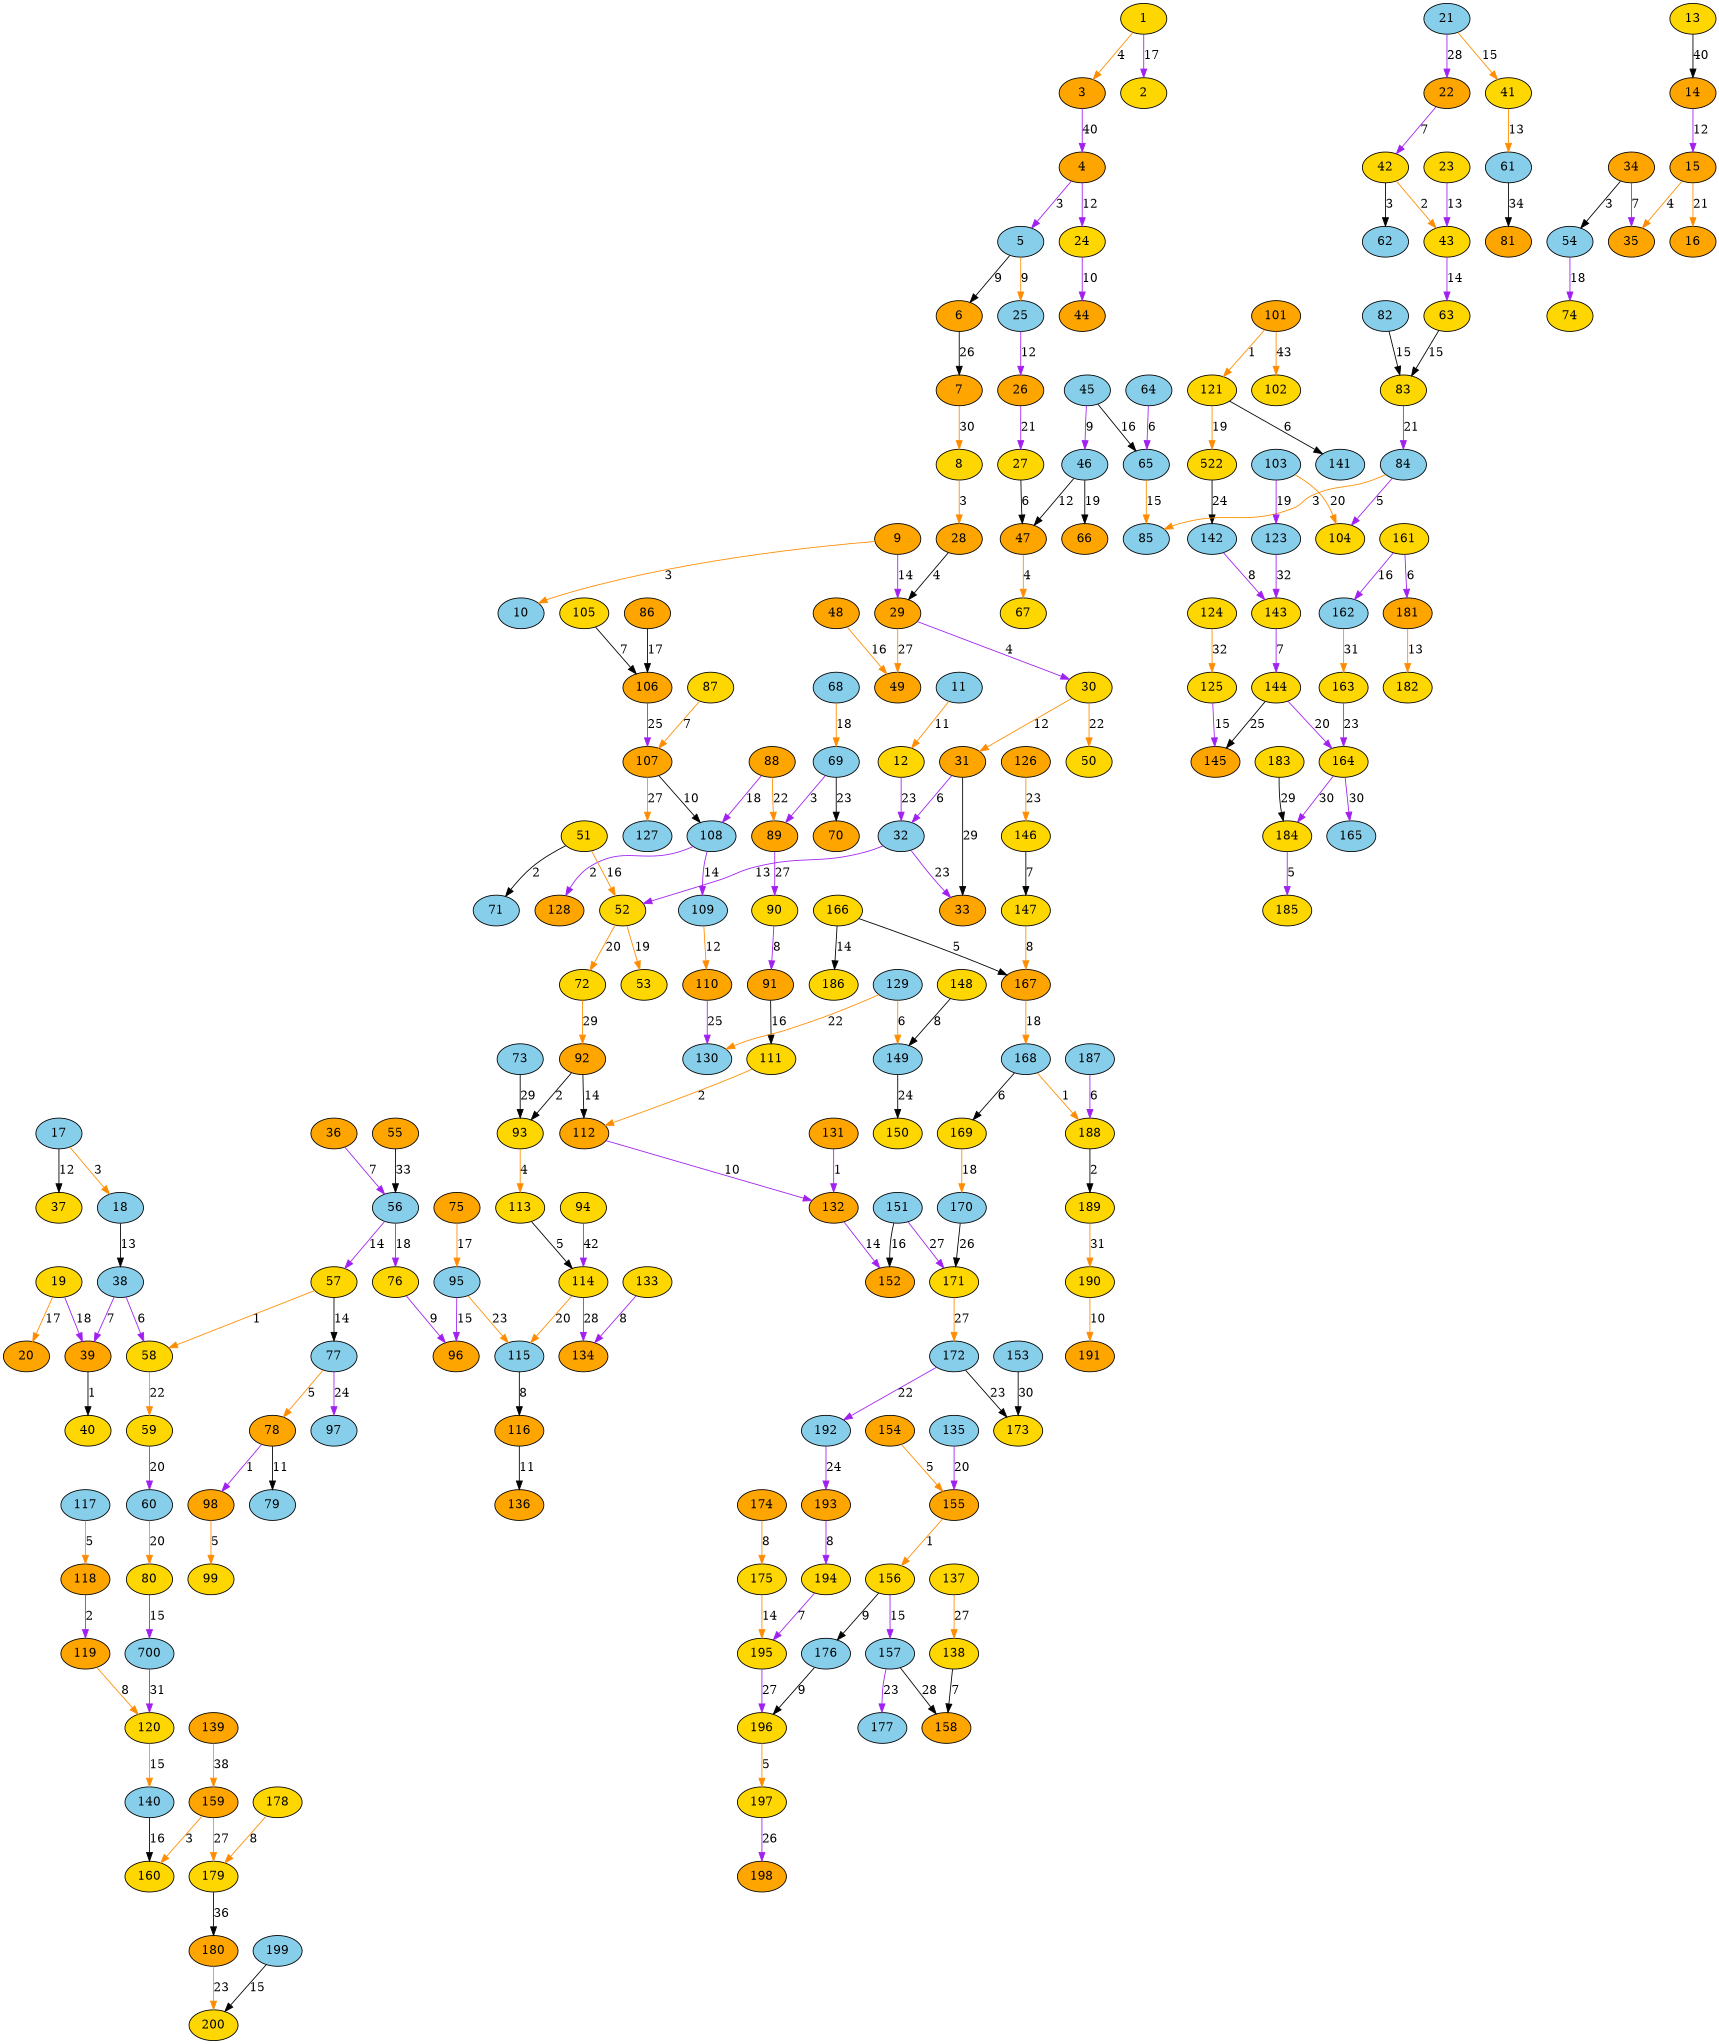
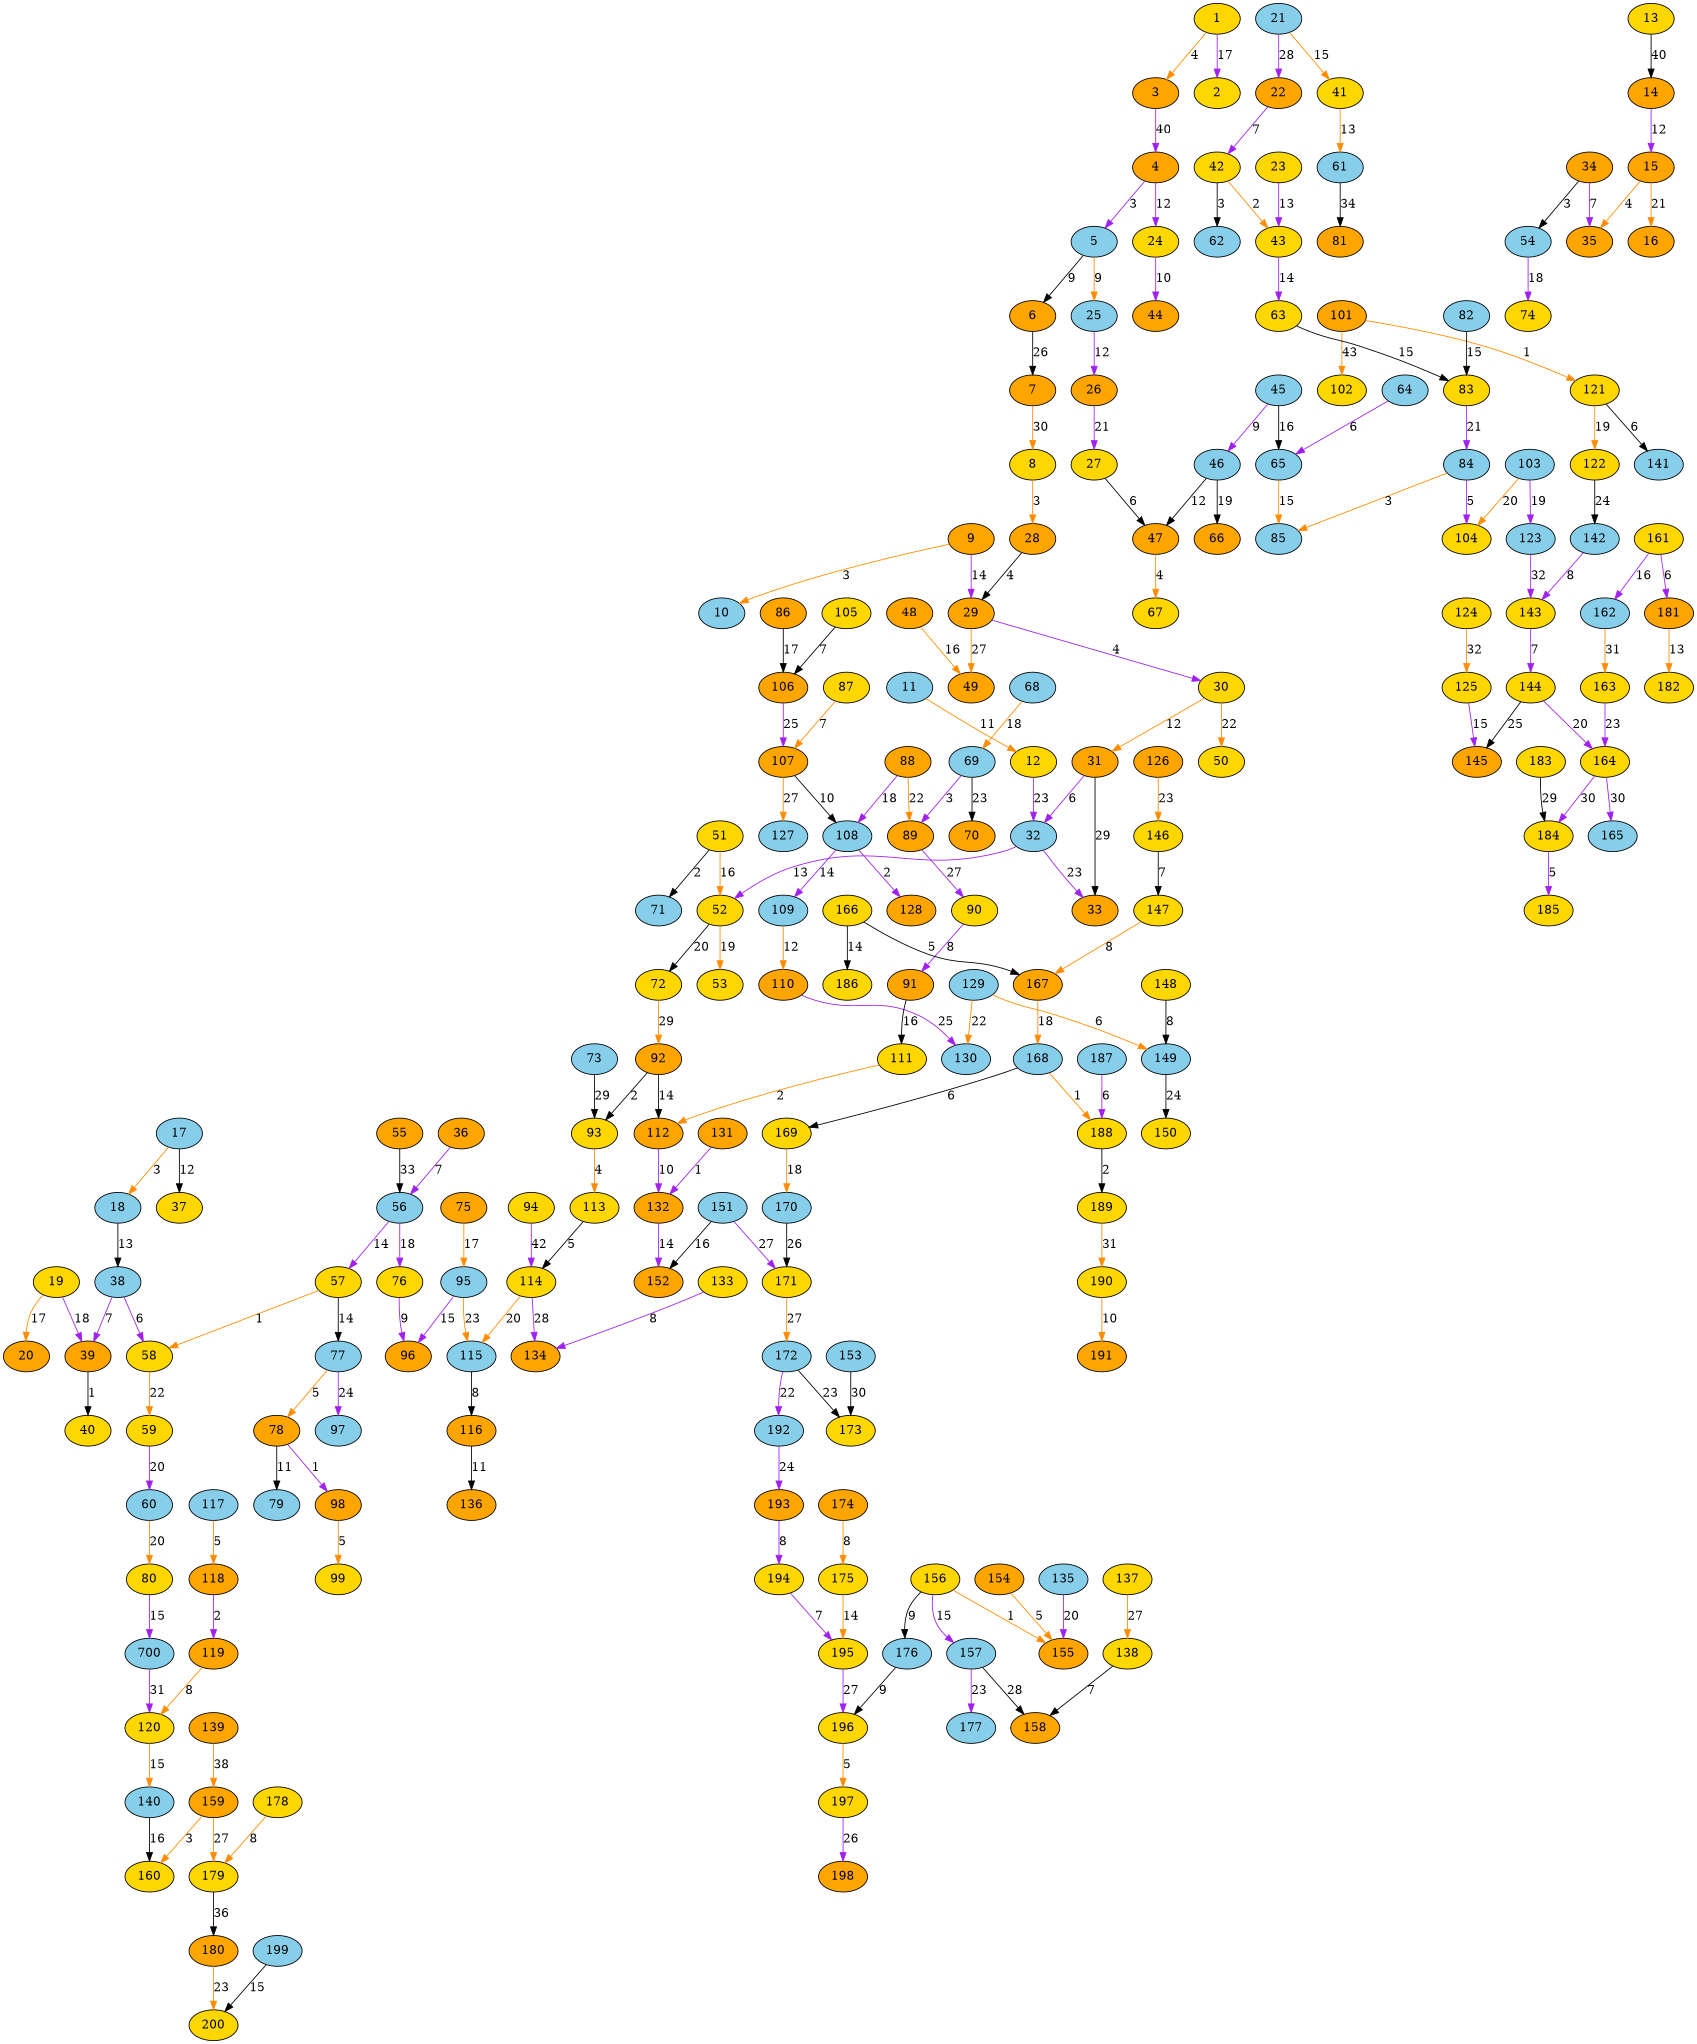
(1212, 465) -> (1595, 465)
(605, 944) -> (692, 944)
(925, 1539) -> (995, 1614)
